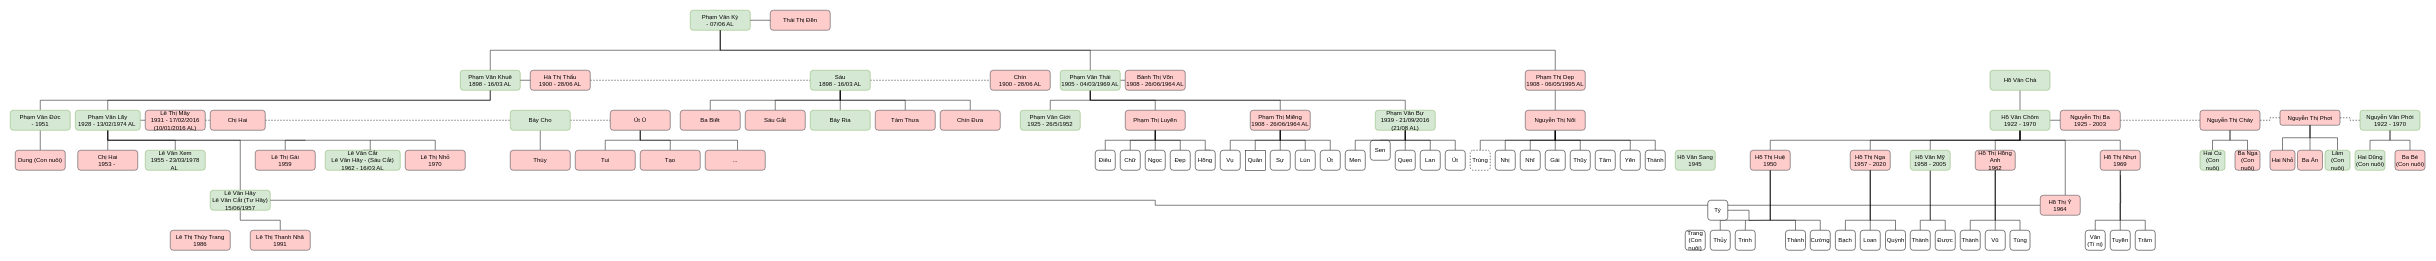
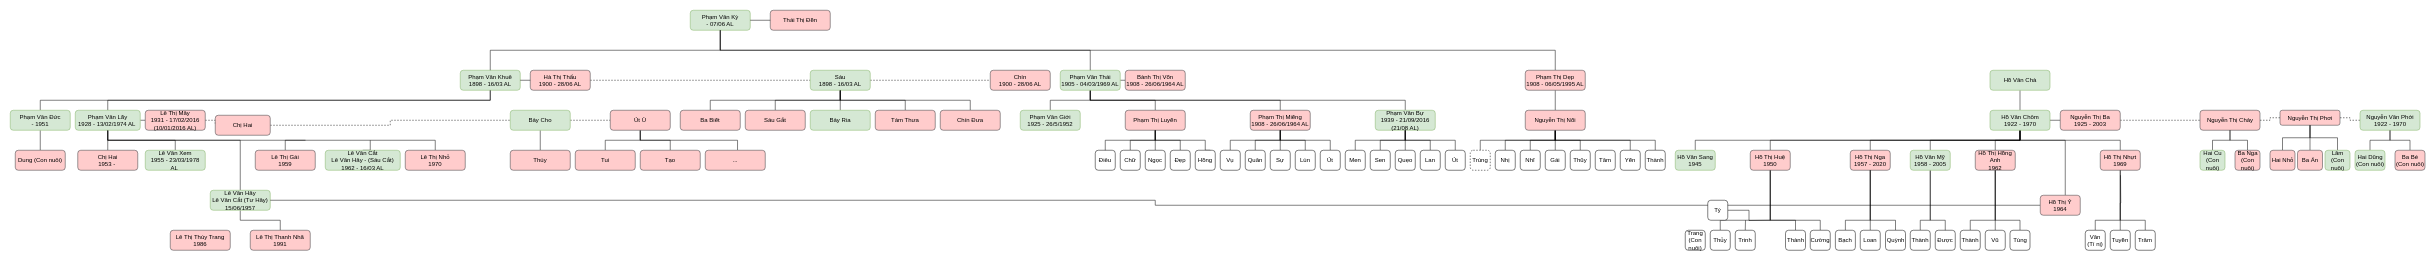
(238, 120) -> (243, 125)
none -> (1727, 140)
(1380, 150) -> (1380, 160)
(1255, 160) -> (1255, 160)
